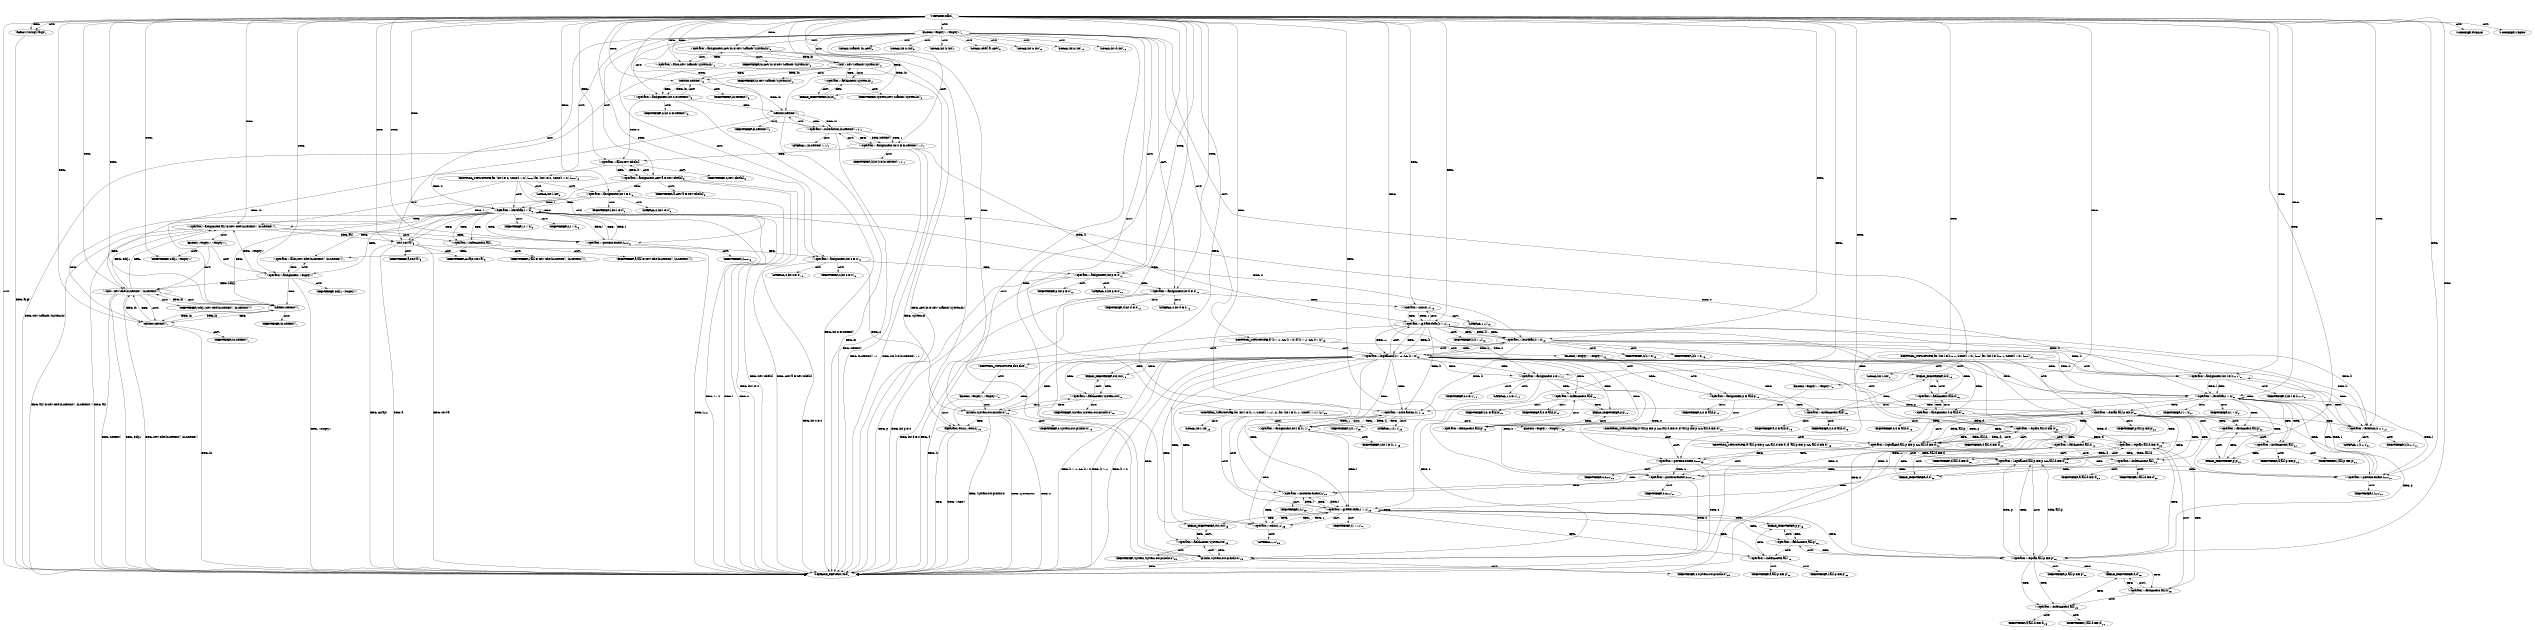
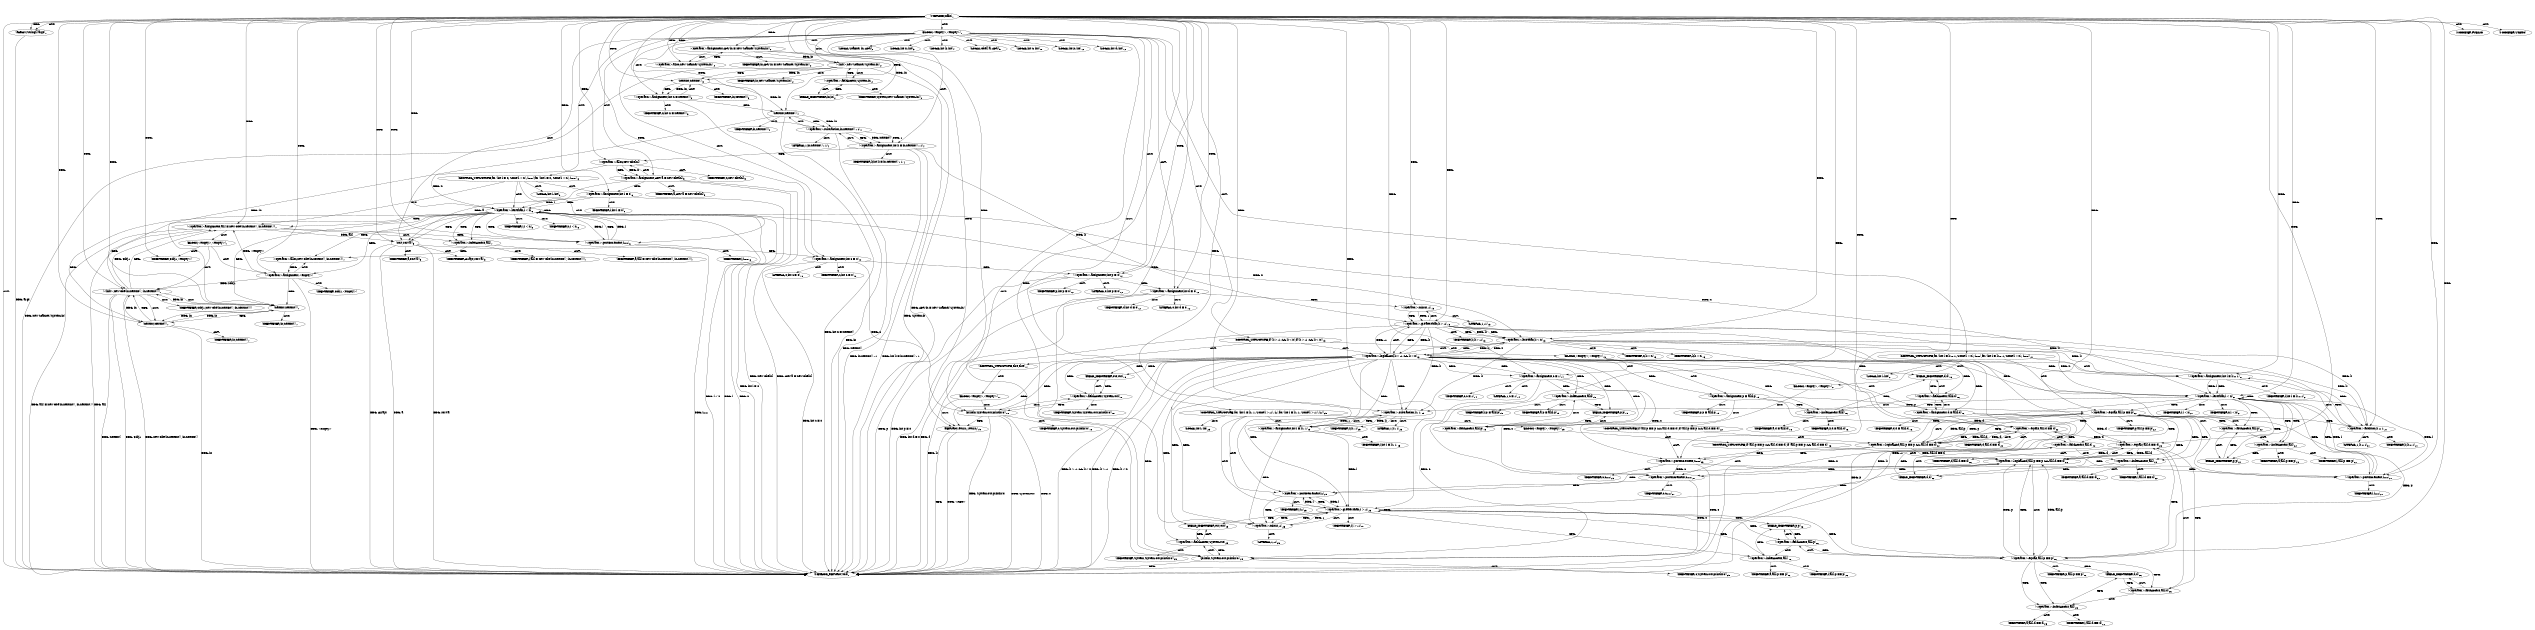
(630, 126) -> none
(479, 211) -> (479, 211)
(657, 211) -> none
(294, 267) -> (294, 267)
(1394, 421) -> (1394, 421)
